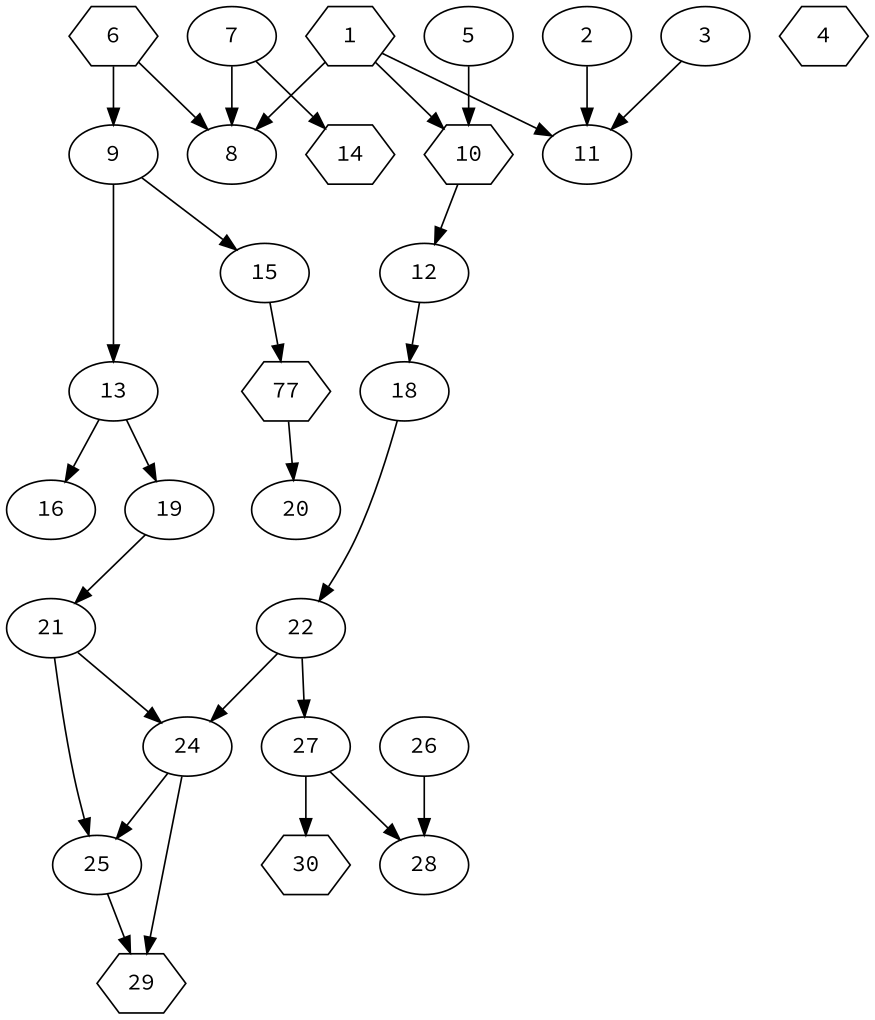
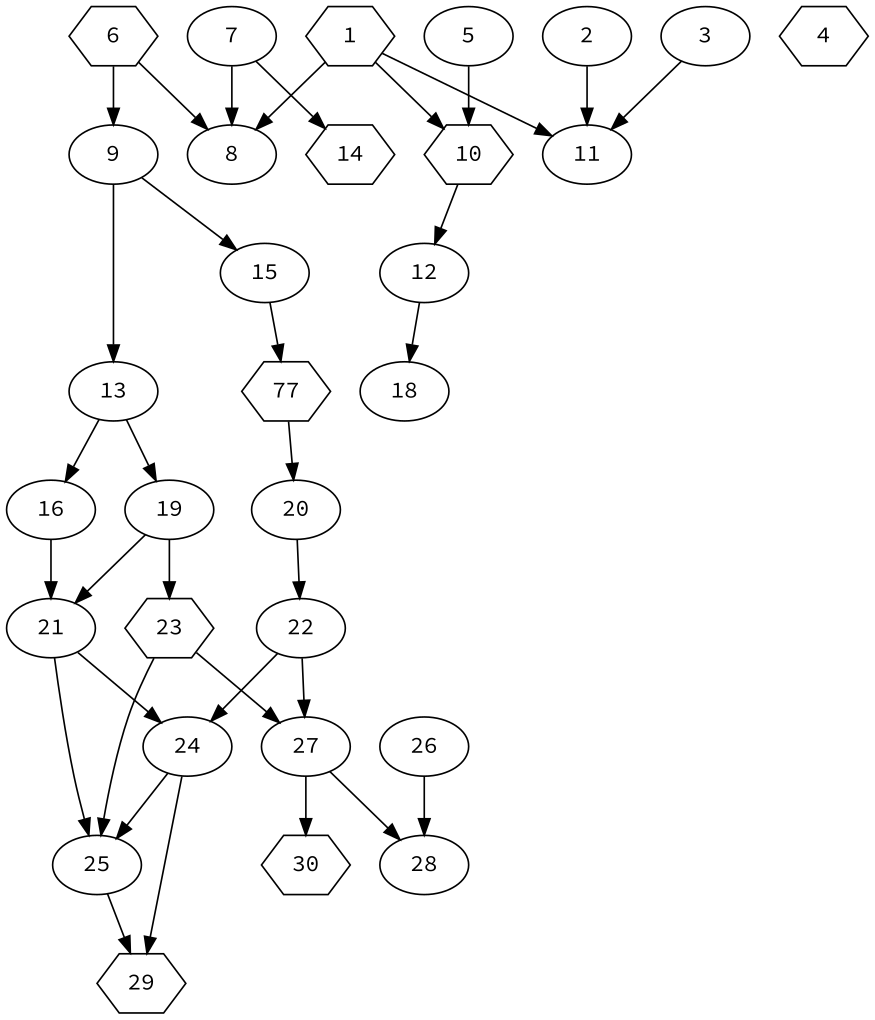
(369, 506) -> (298, 561)
none -> (51, 561)
none -> (169, 628)
